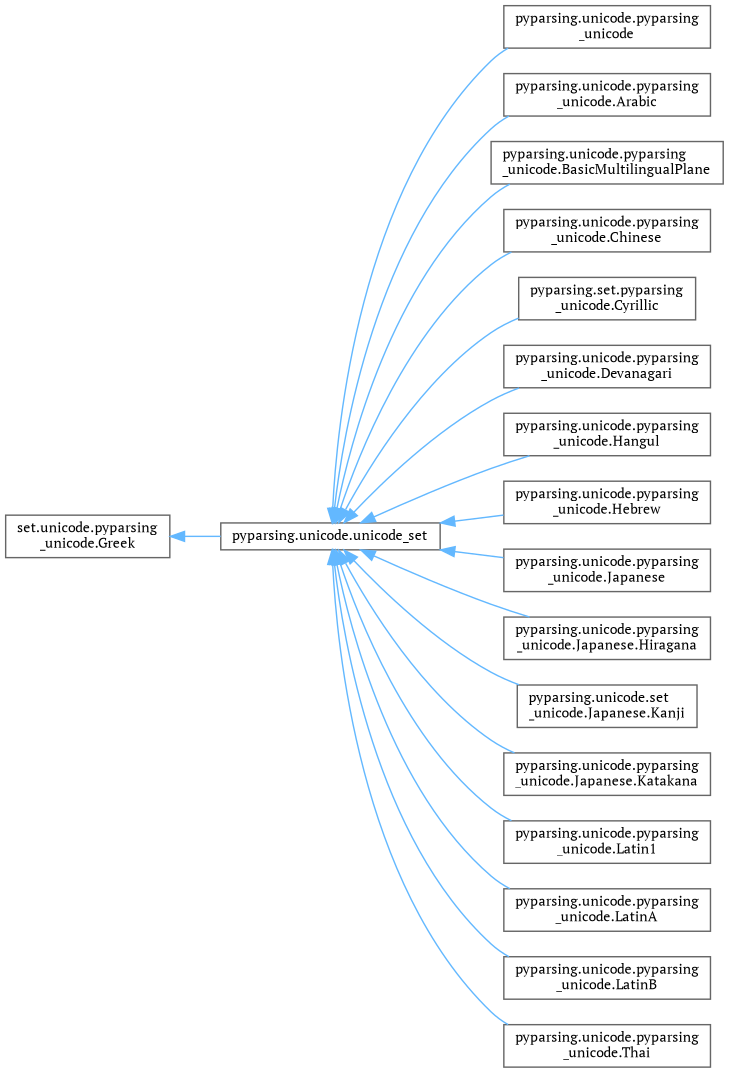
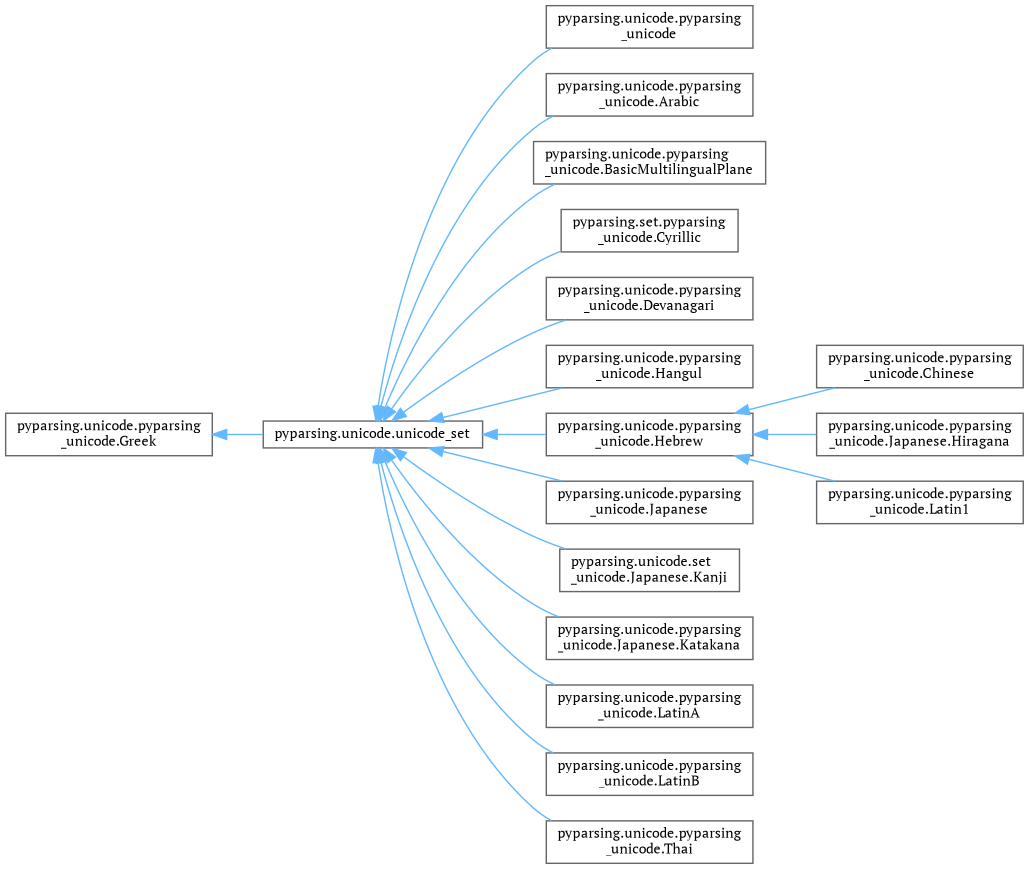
(406, 366) -> (792, 399)
(88, 536) -> (109, 434)
(451, 589) -> (792, 434)
(406, 707) -> (792, 470)
